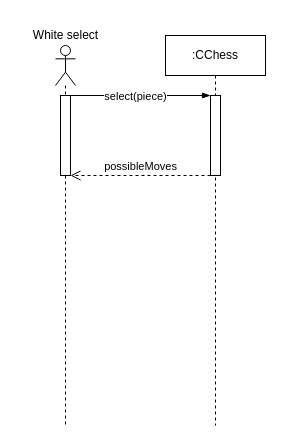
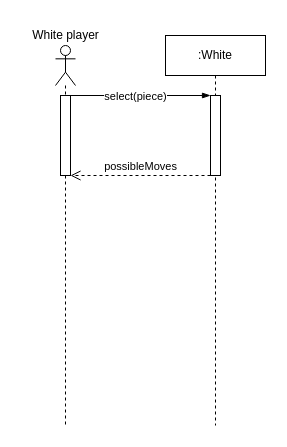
(66, 36) -> (66, 36)
(216, 56) -> (216, 56)
